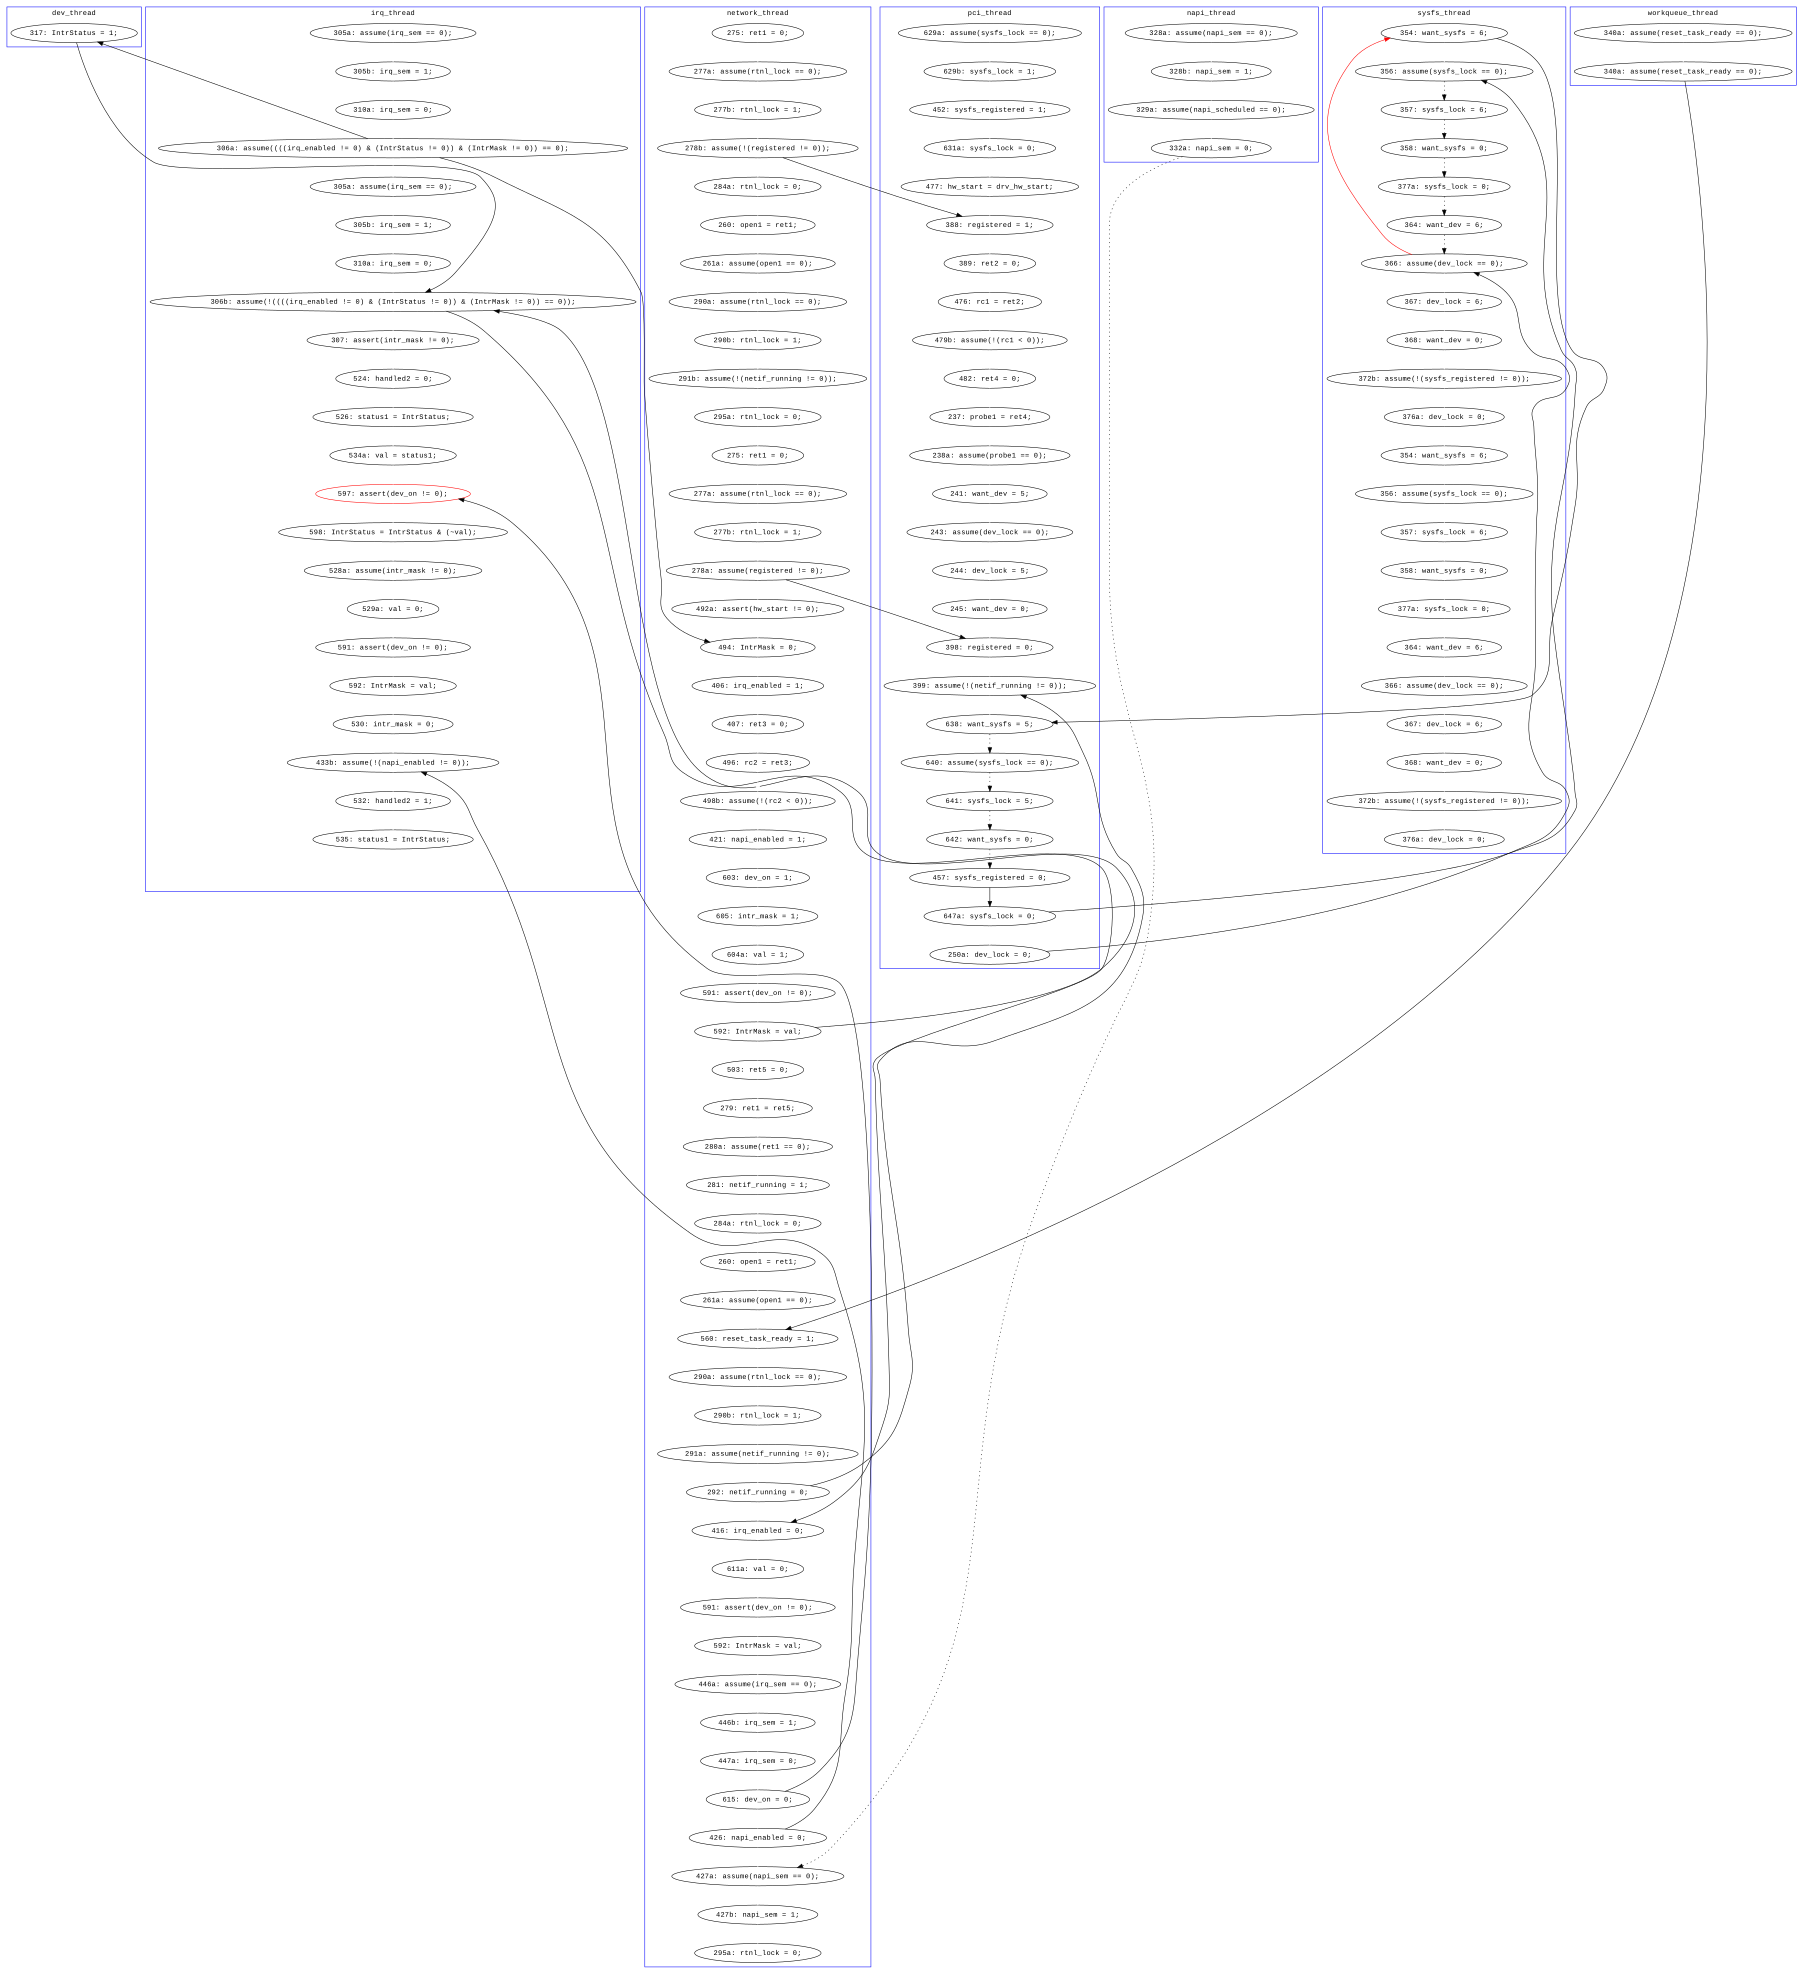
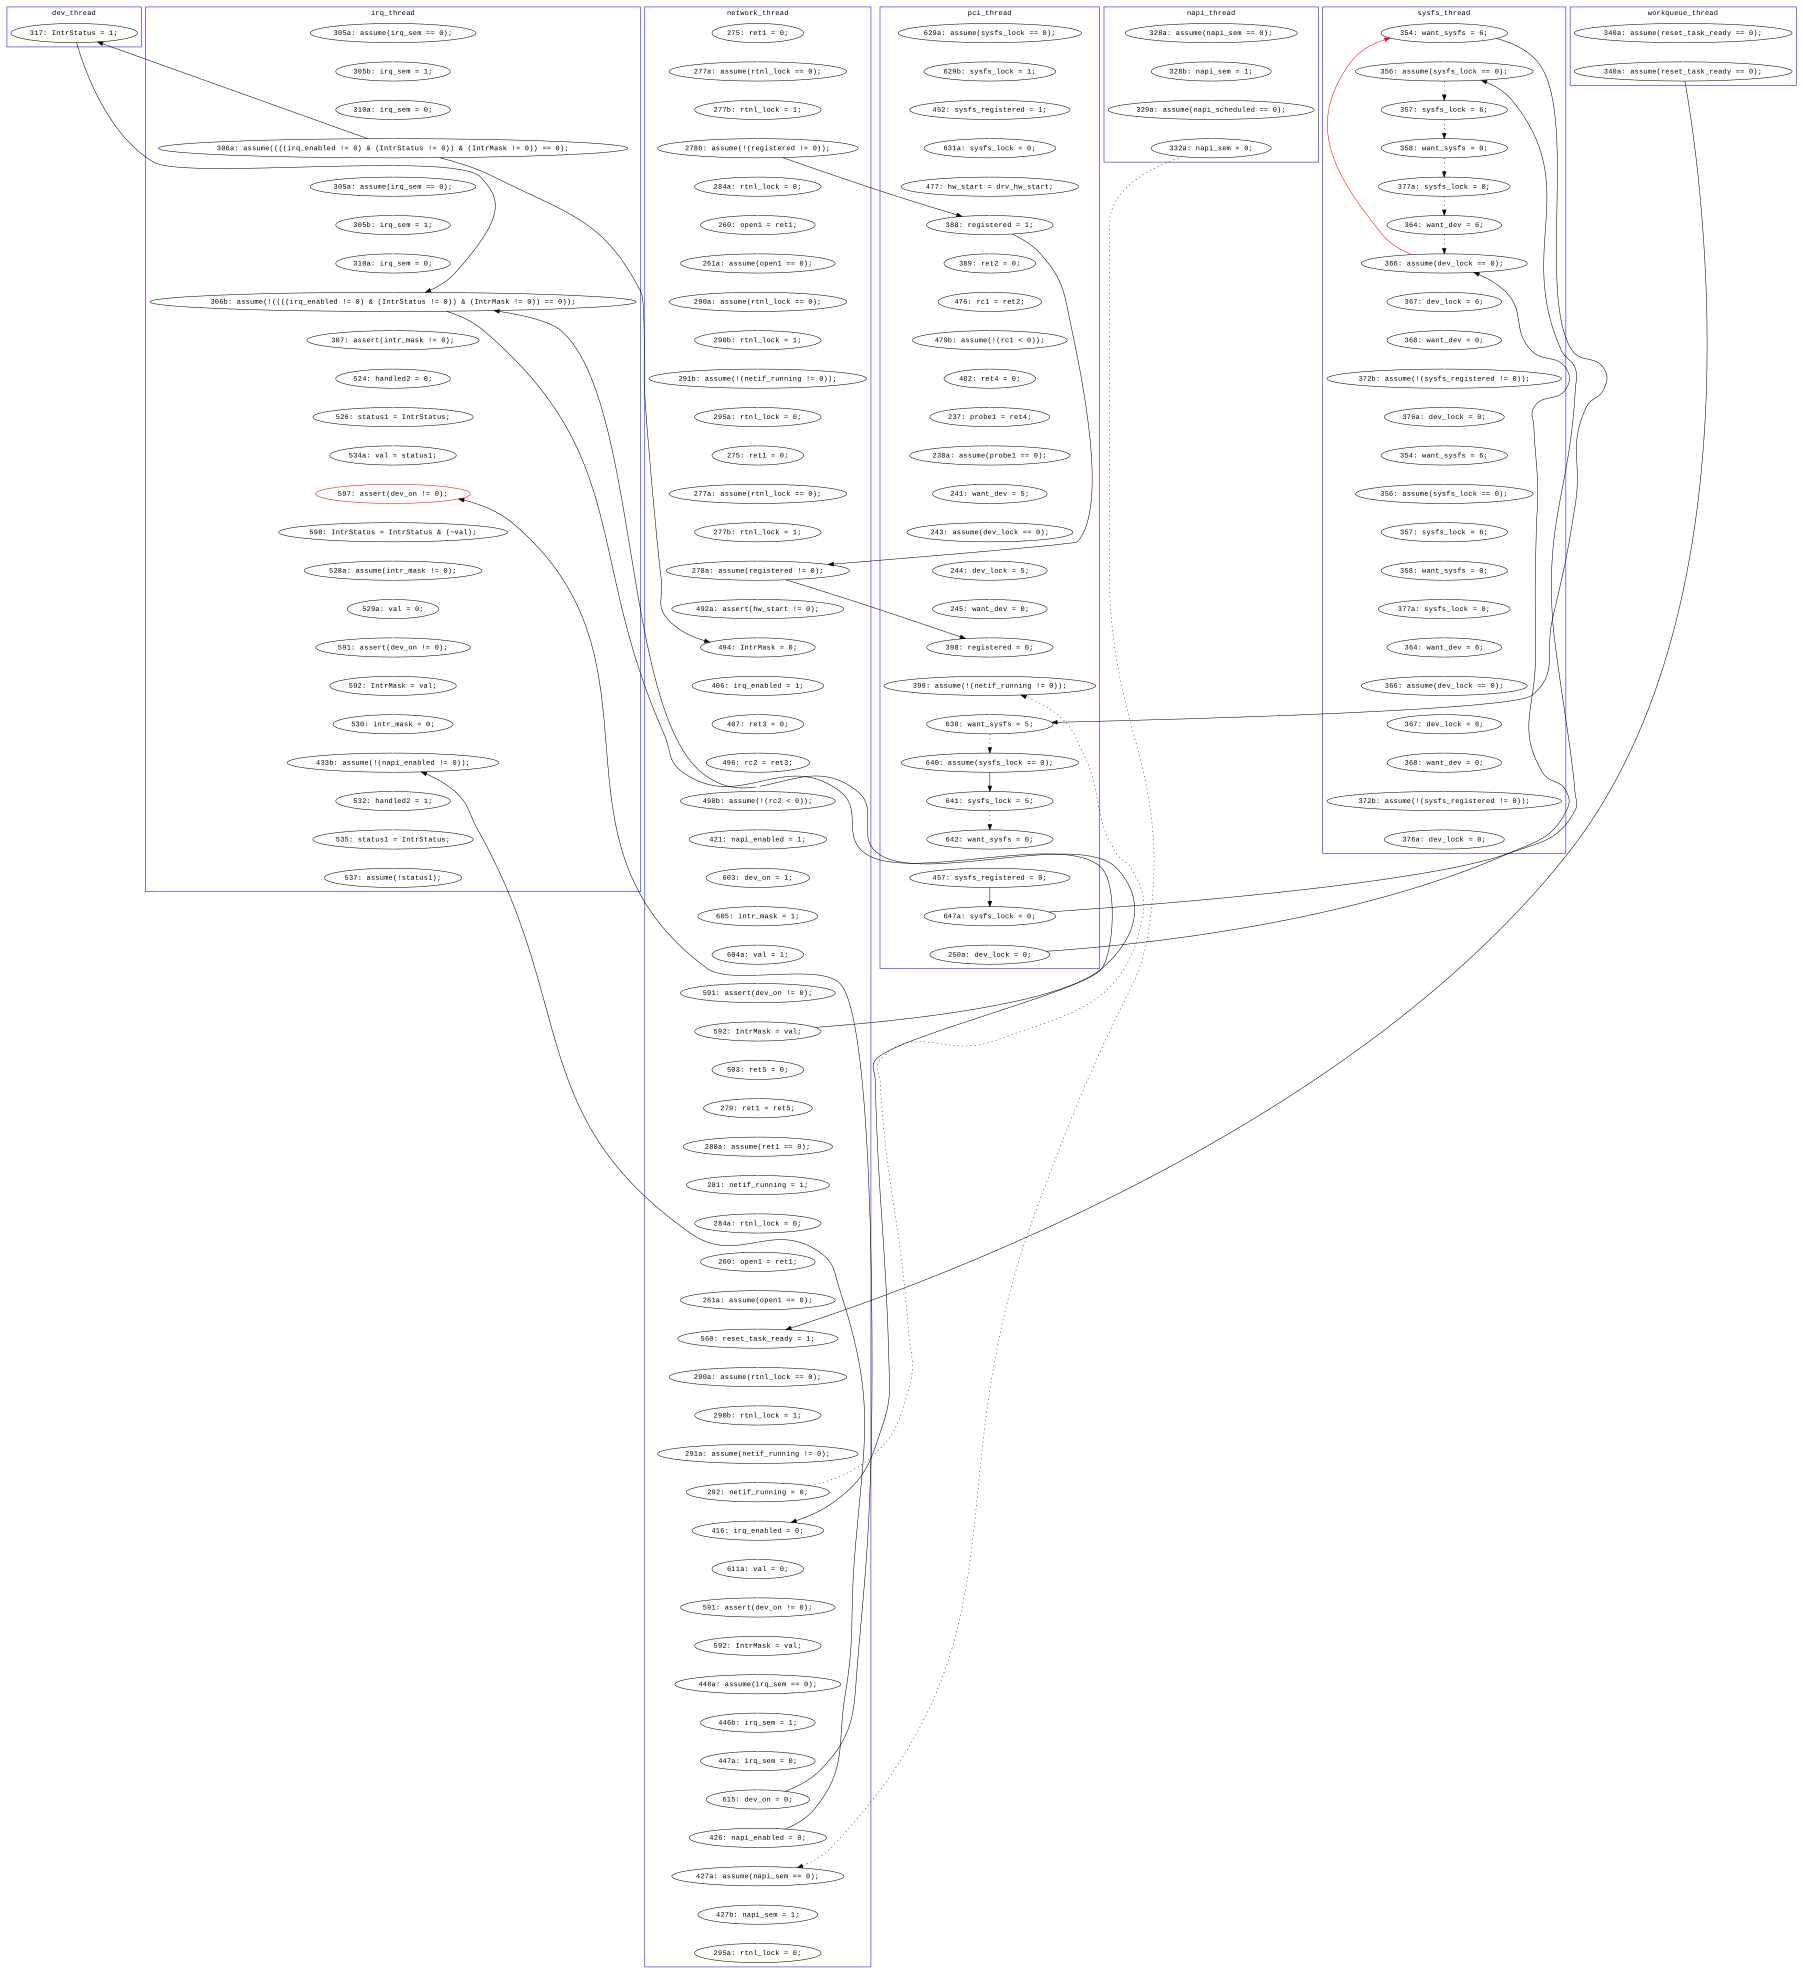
none -> (1091, 500)
(990, 779) -> (990, 779)
(990, 854) -> none
none -> (393, 878)
(929, 1042) -> (929, 1042)
